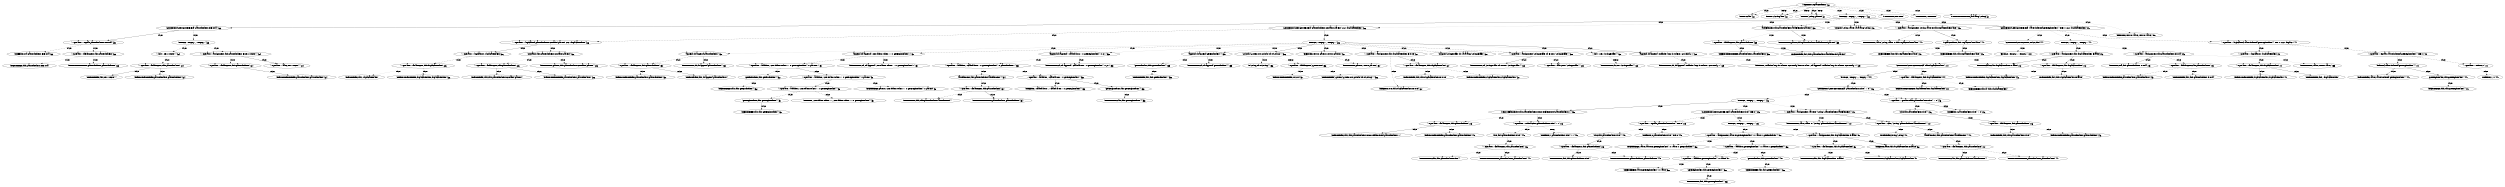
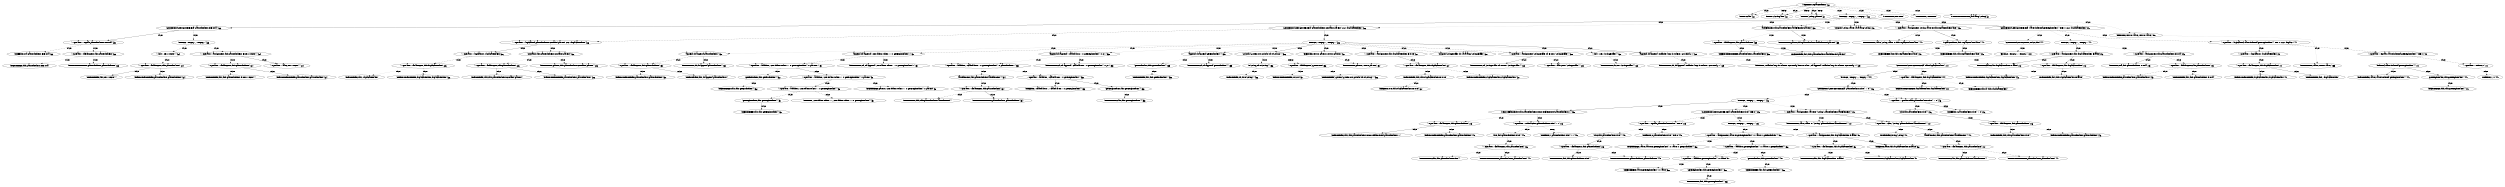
(2248, 58) -> (2248, 37)
(2398, 59) -> none
(1616, 60) -> (1616, 60)
(1392, 72) -> (1413, 83)
none -> (231, 77)
none -> (1242, 77)
